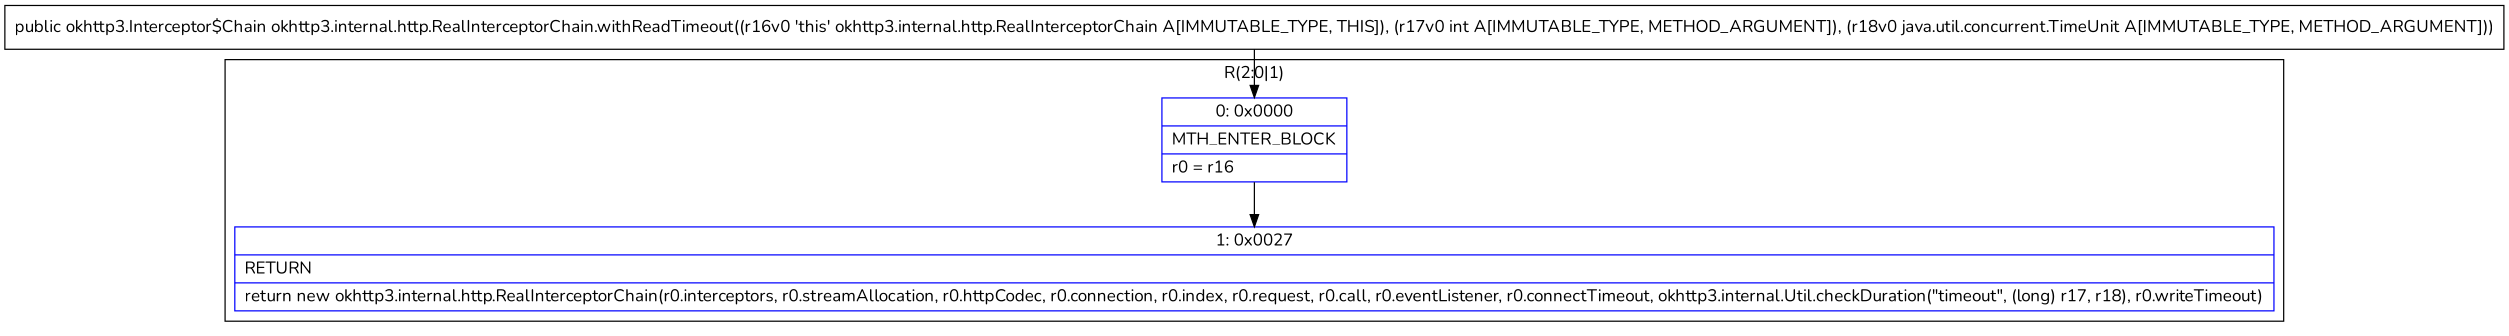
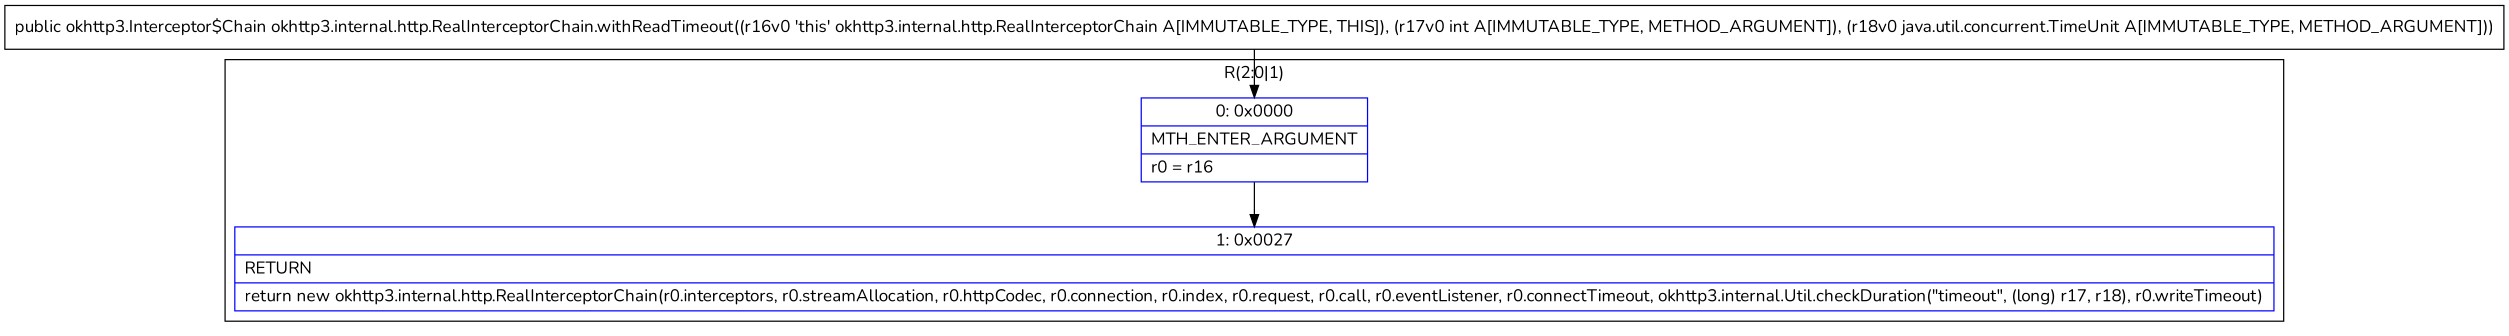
(1254, 139) -> (1254, 139)
